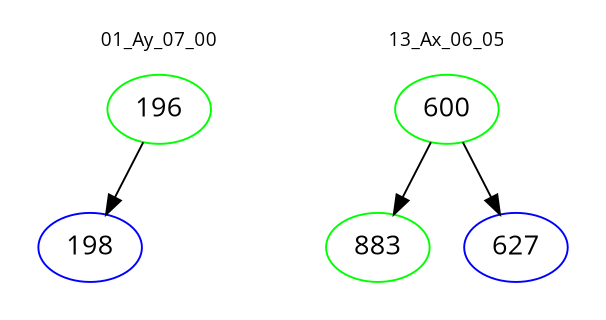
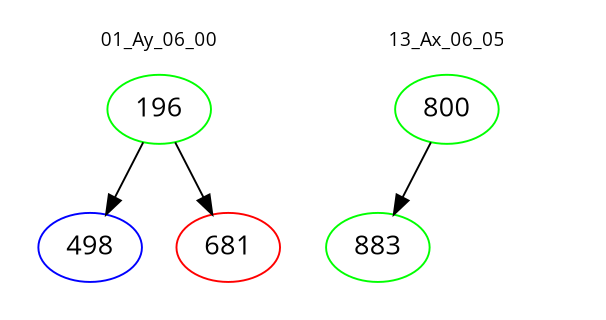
(159, 41) -> (159, 41)
(447, 109) -> (447, 109)
(90, 247) -> (90, 247)
none -> (228, 247)
(516, 247) -> none
